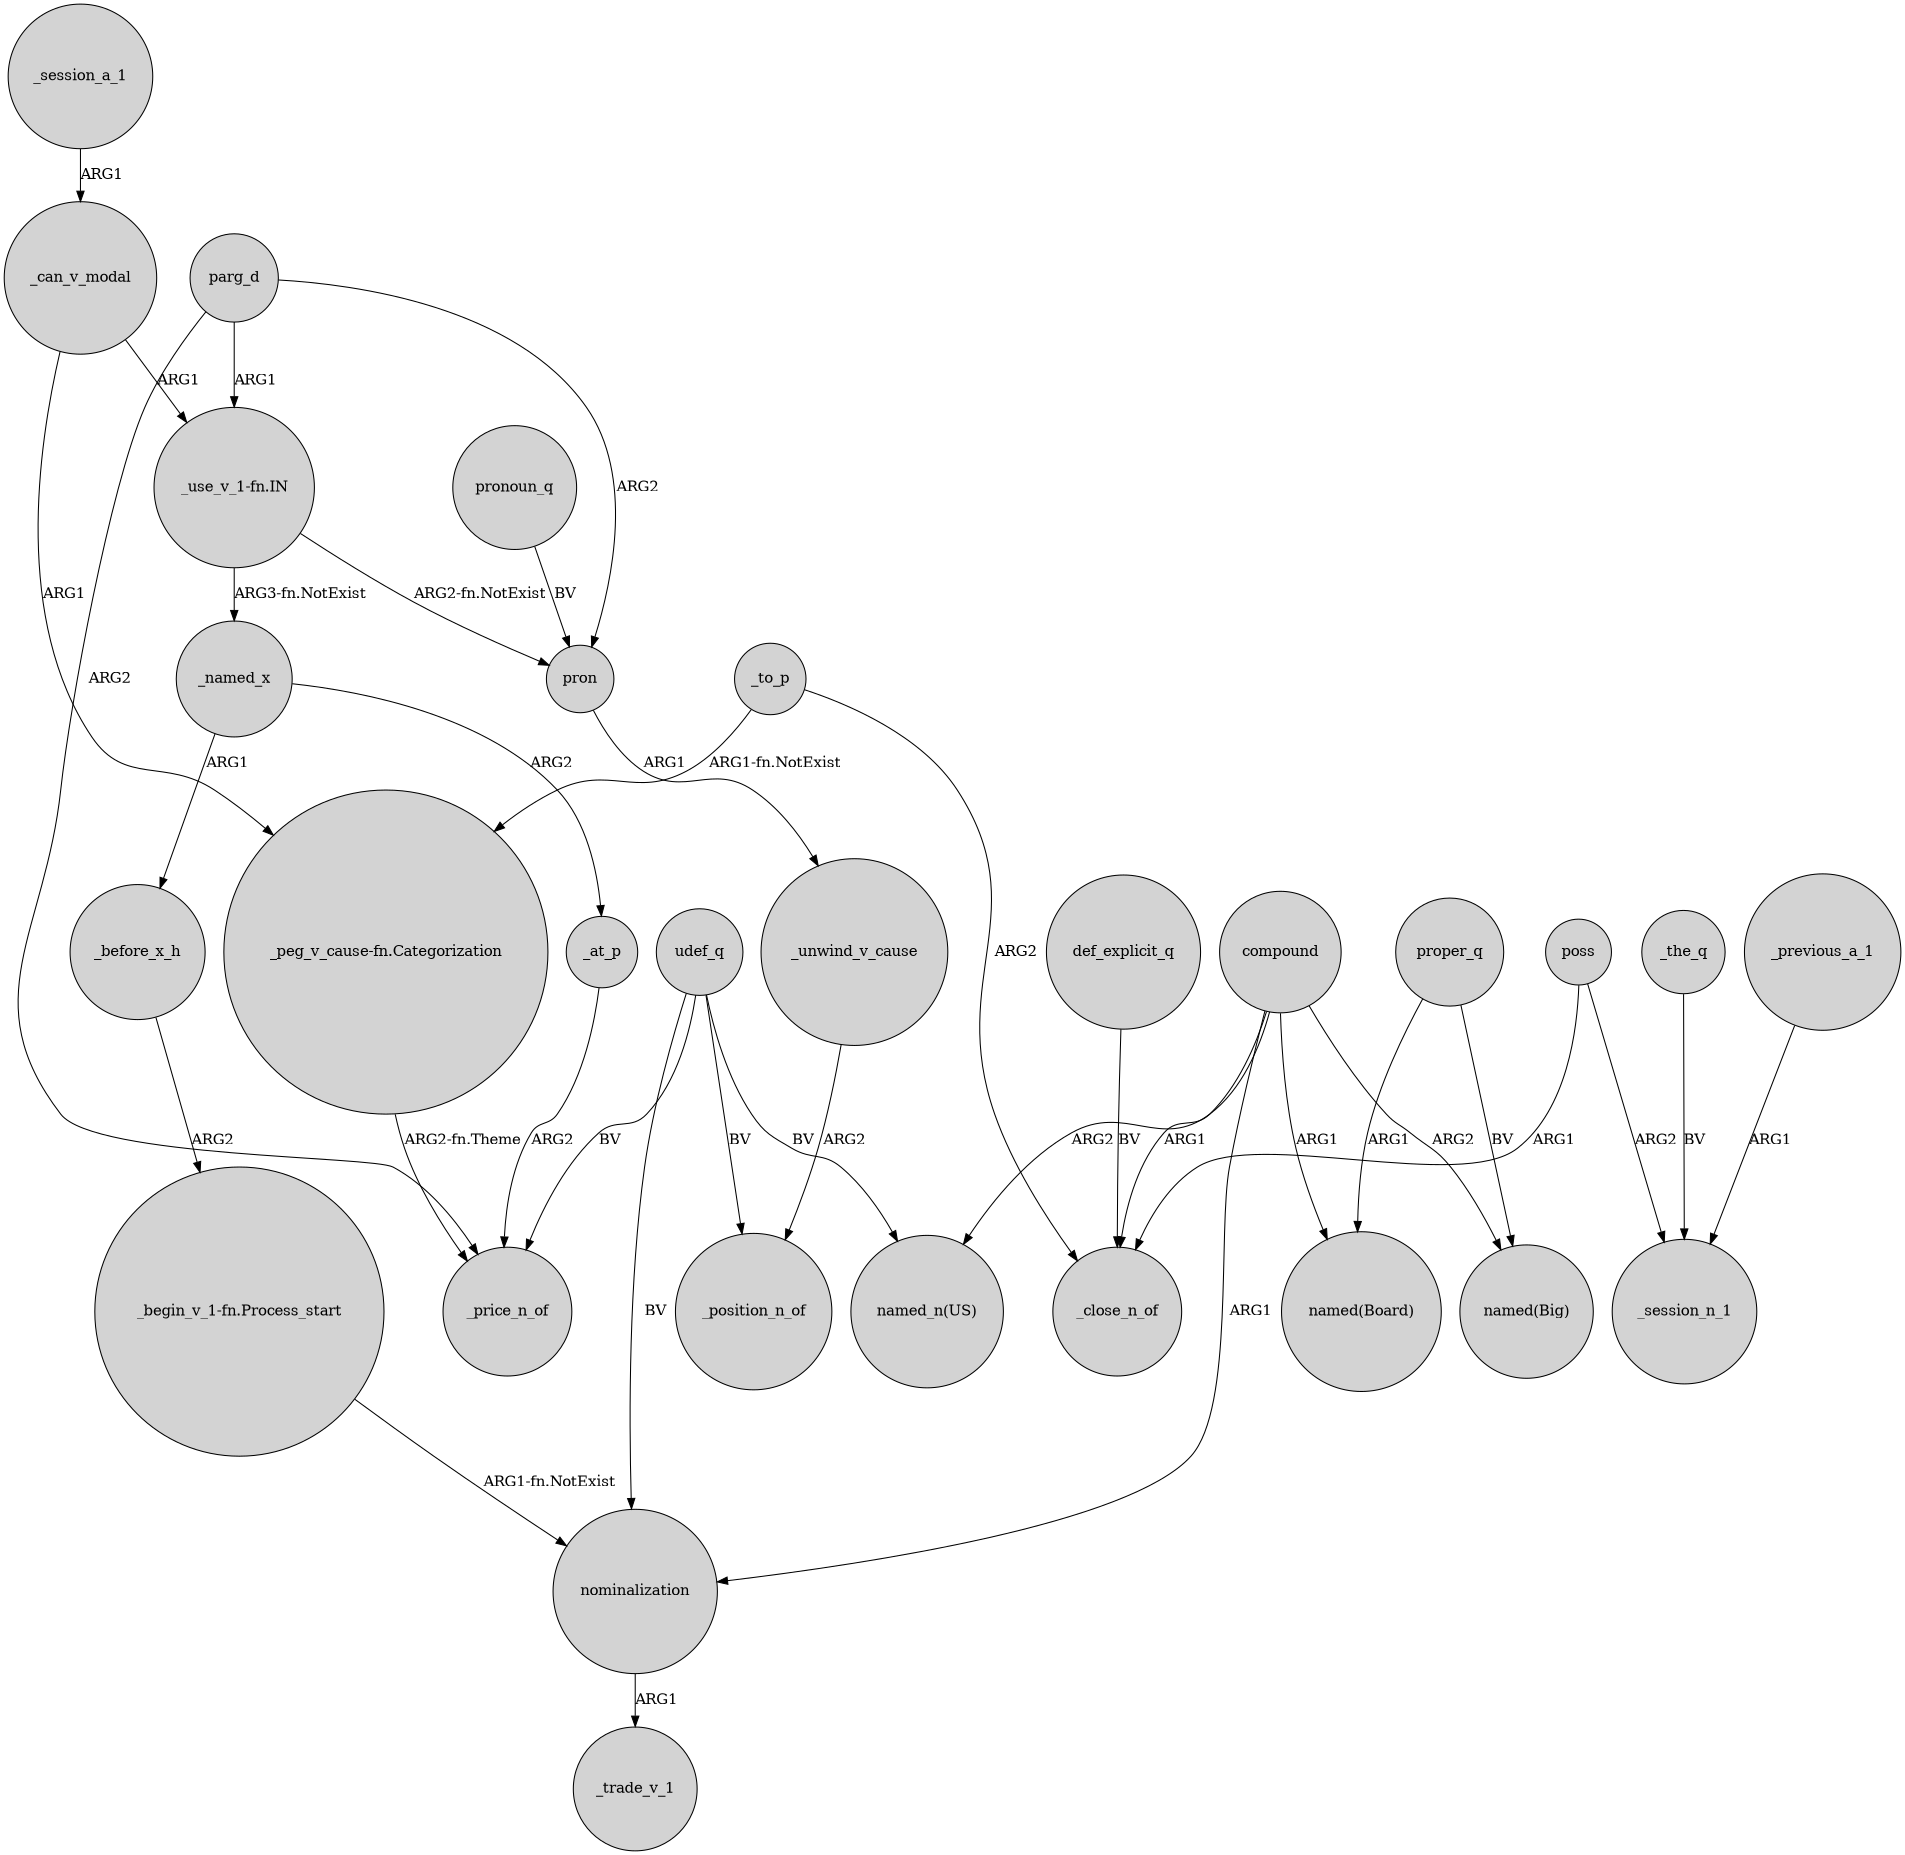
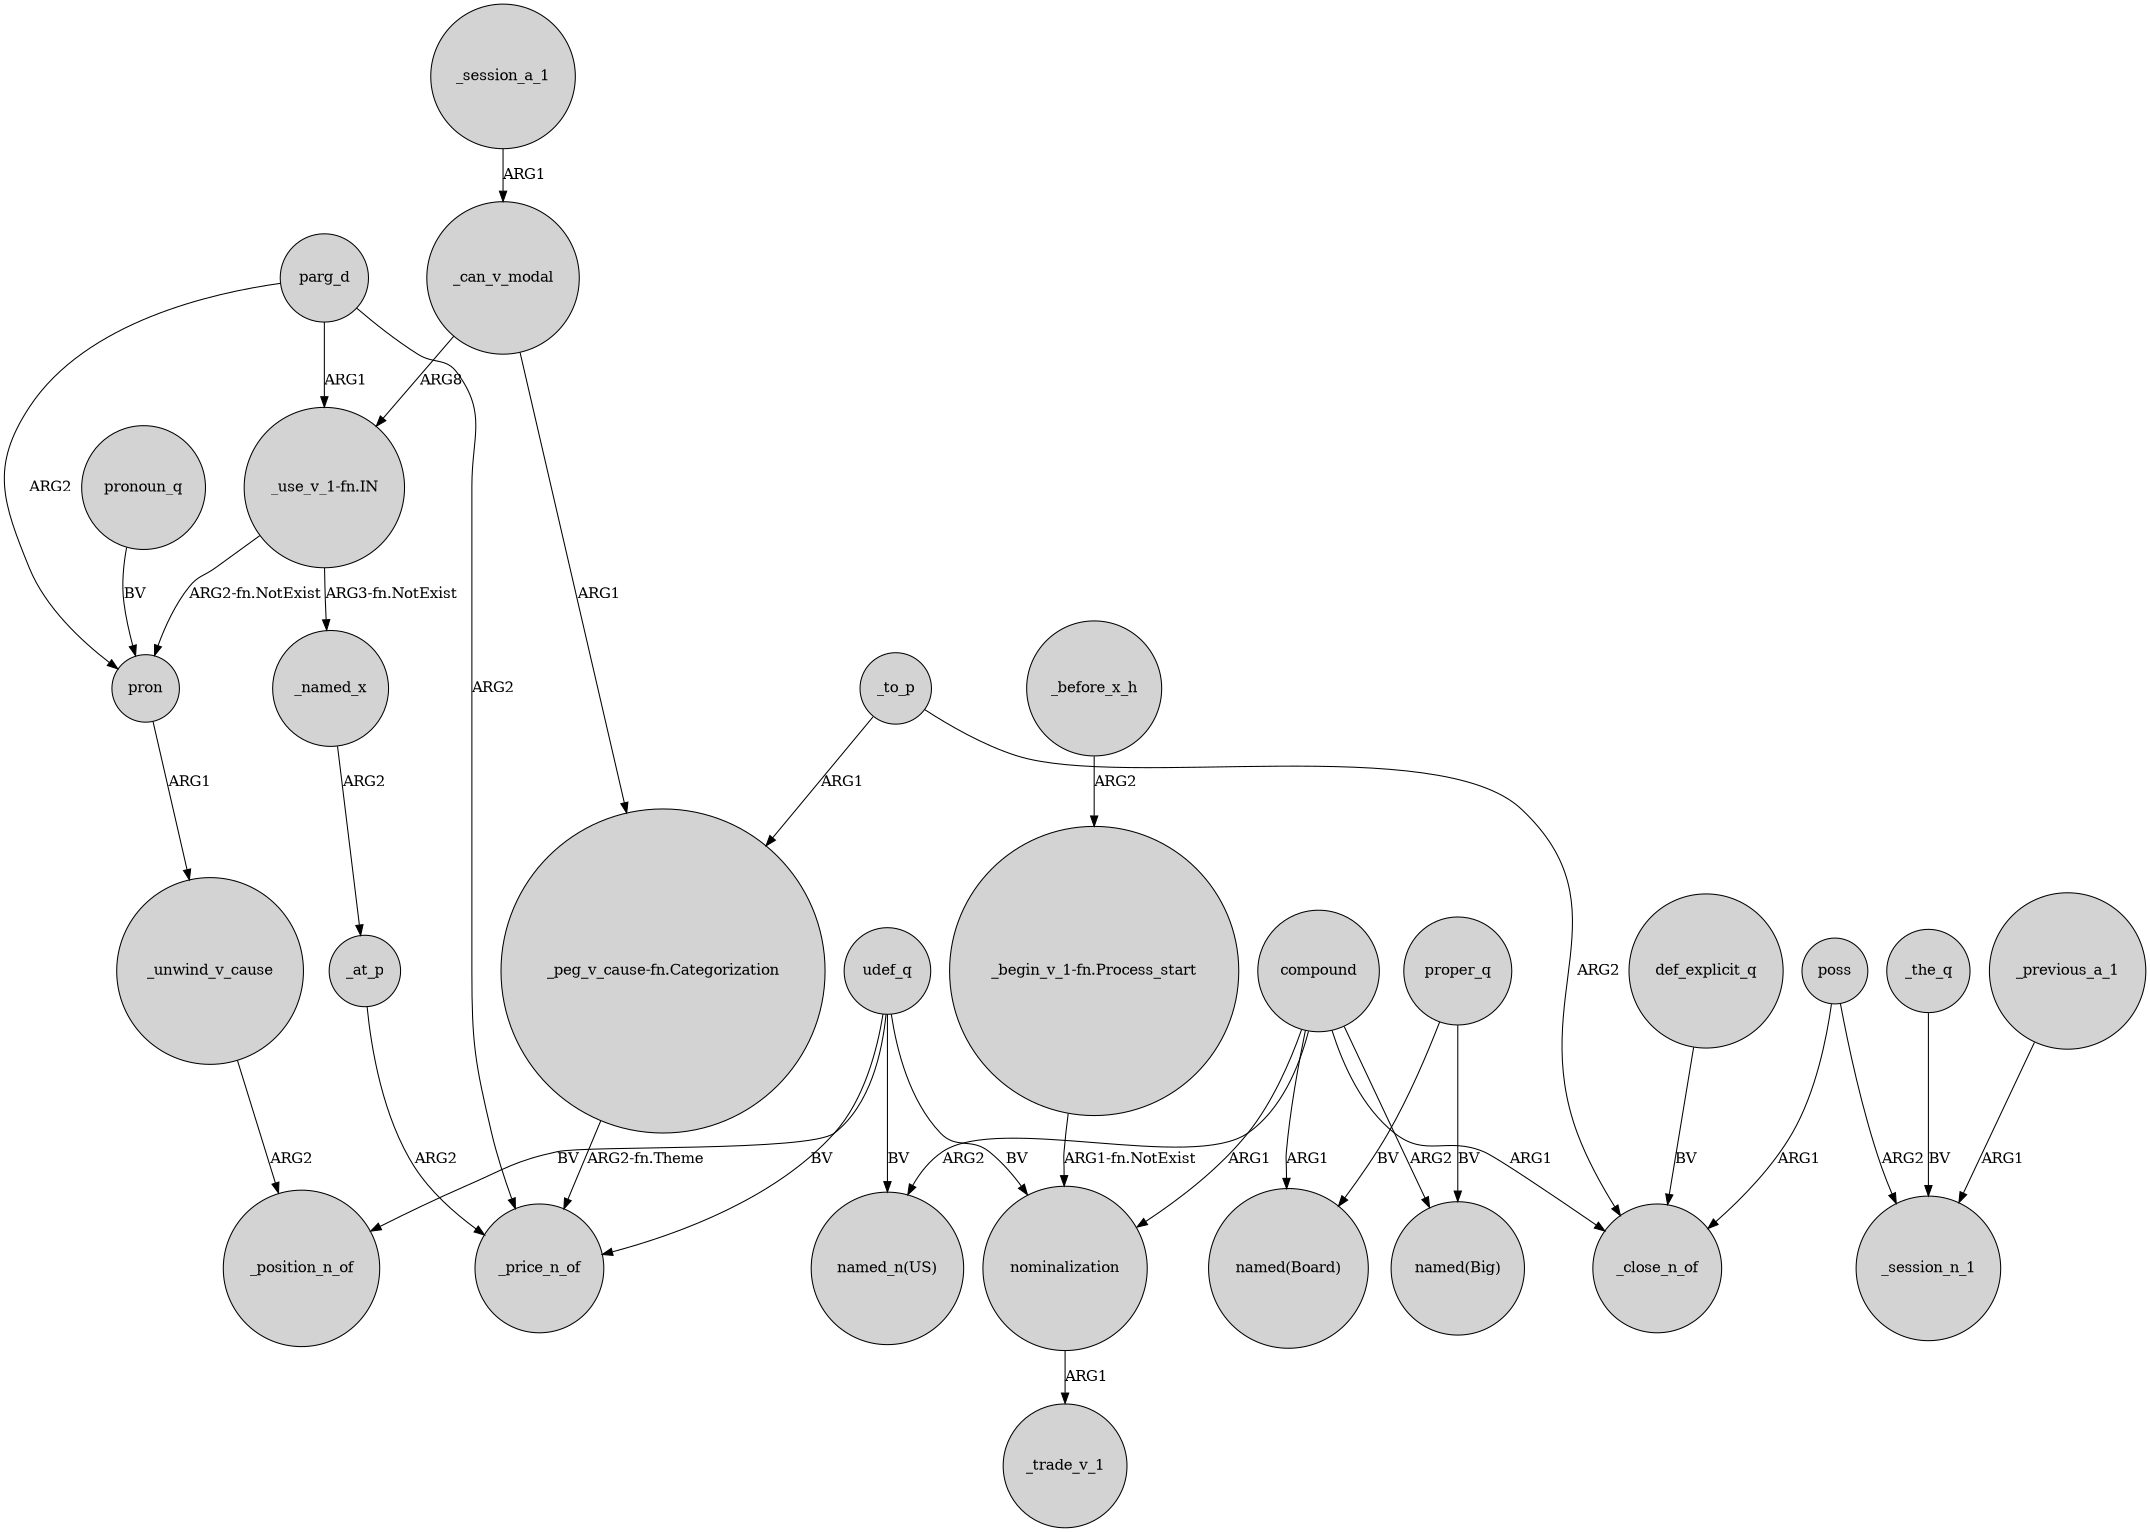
(179, 381) -> (441, 381)
(775, 764) -> (842, 782)
(189, 806) -> none
(1389, 1141) -> (1388, 1160)
